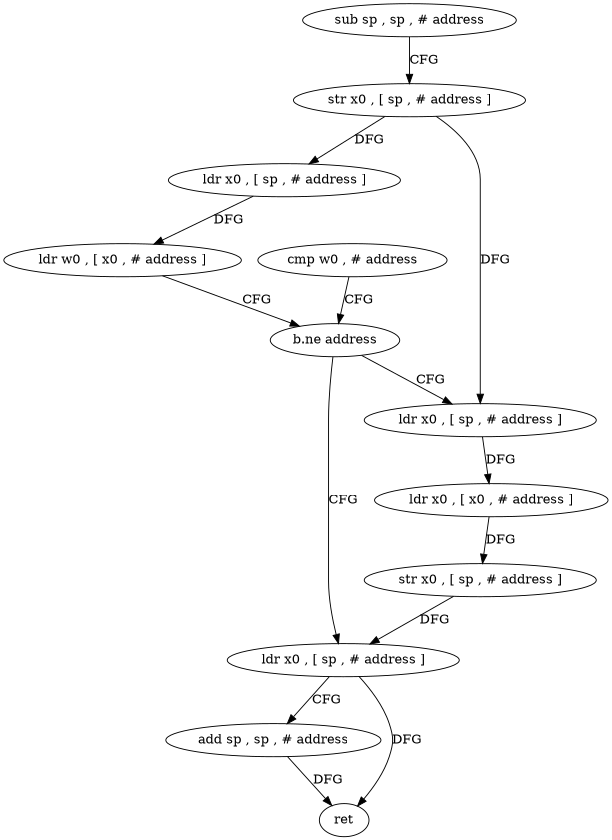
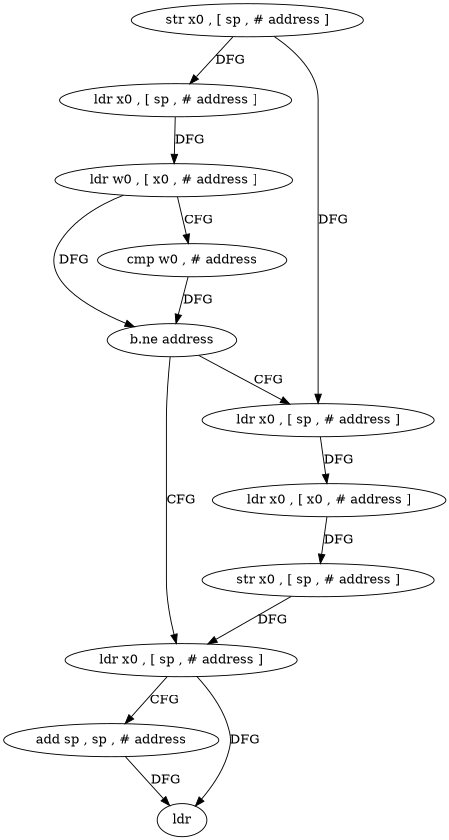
(409, 20) -> none
none -> (182, 216)
(257, 300) -> (74, 260)
(359, 300) -> (198, 300)
(344, 820) -> (182, 820)
